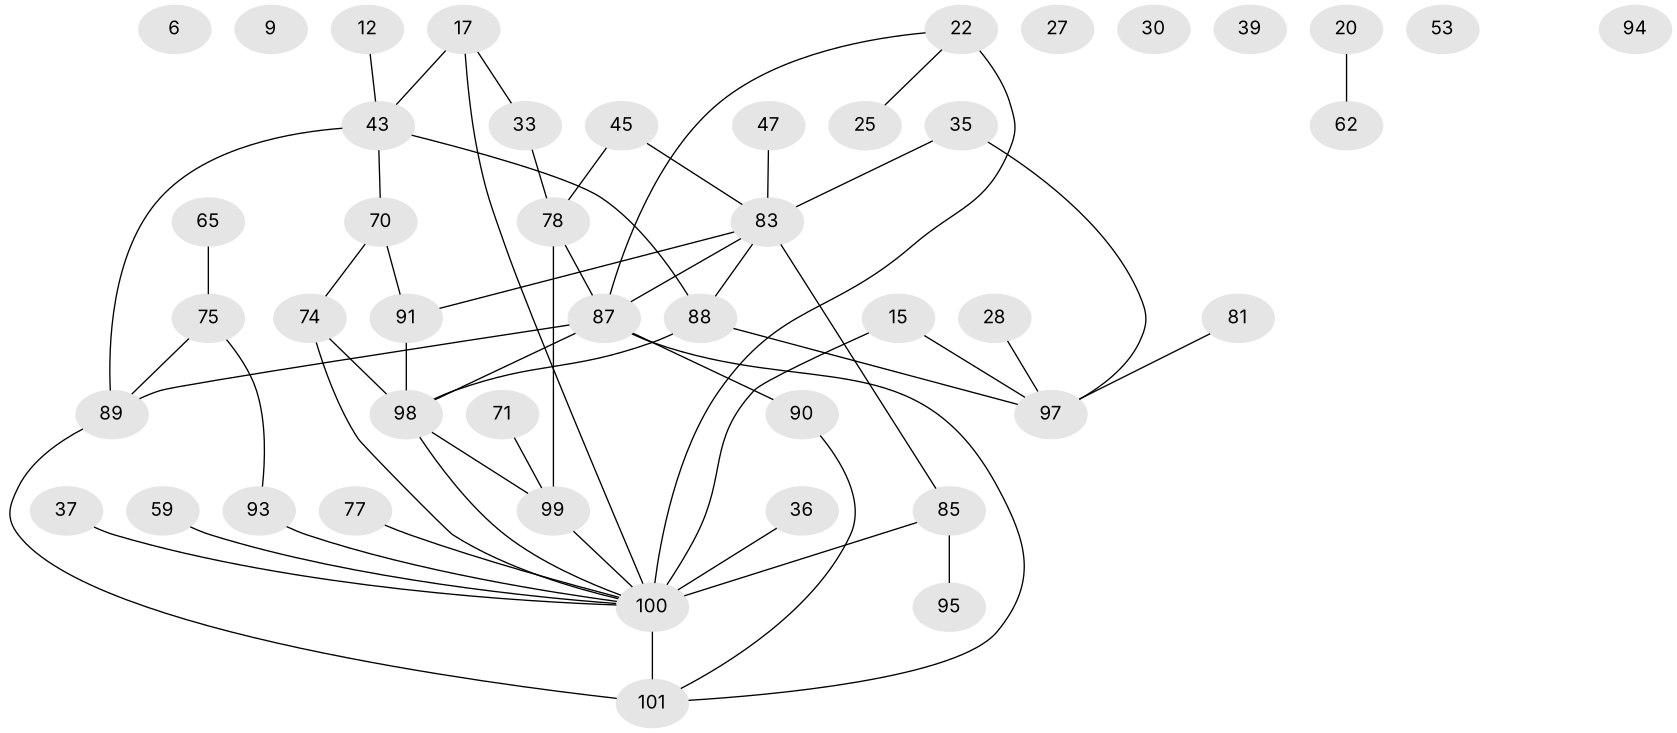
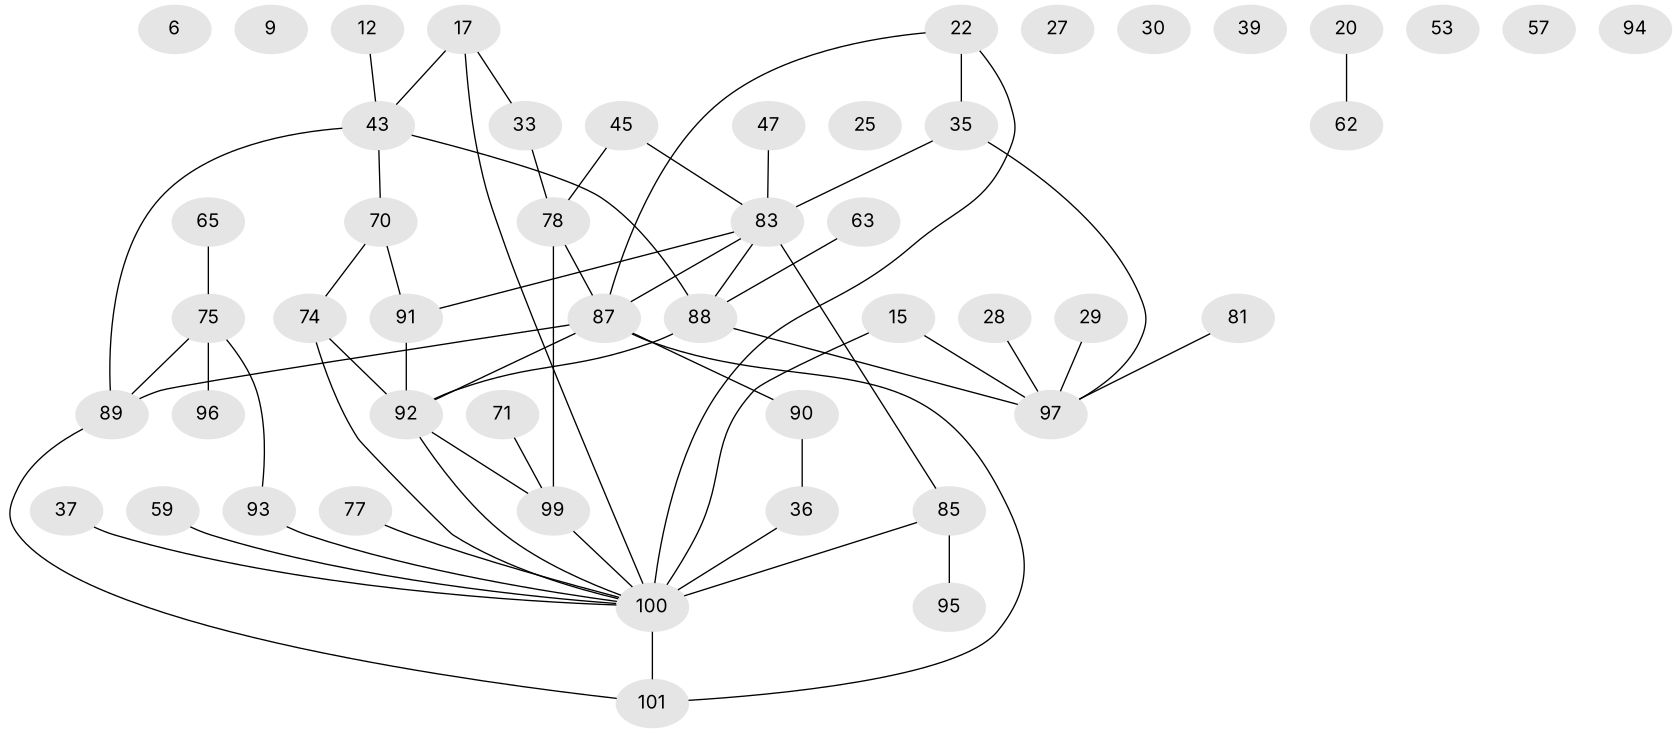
none -> (1539, 29)
(913, 77) -> (961, 78)
none -> (864, 222)
none -> (1091, 318)
none -> (208, 415)
(406, 415) -> (406, 415)
(816, 586) -> (802, 463)
